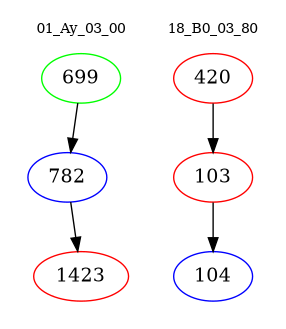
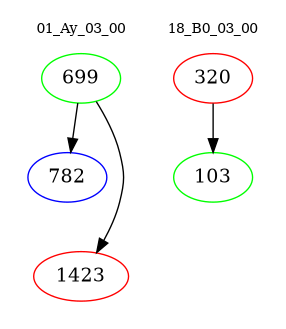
(213, 30) -> (213, 30)
(213, 78) -> (213, 78)
(213, 177) -> (213, 177)
(73, 220) -> (123, 170)
(213, 276) -> none
